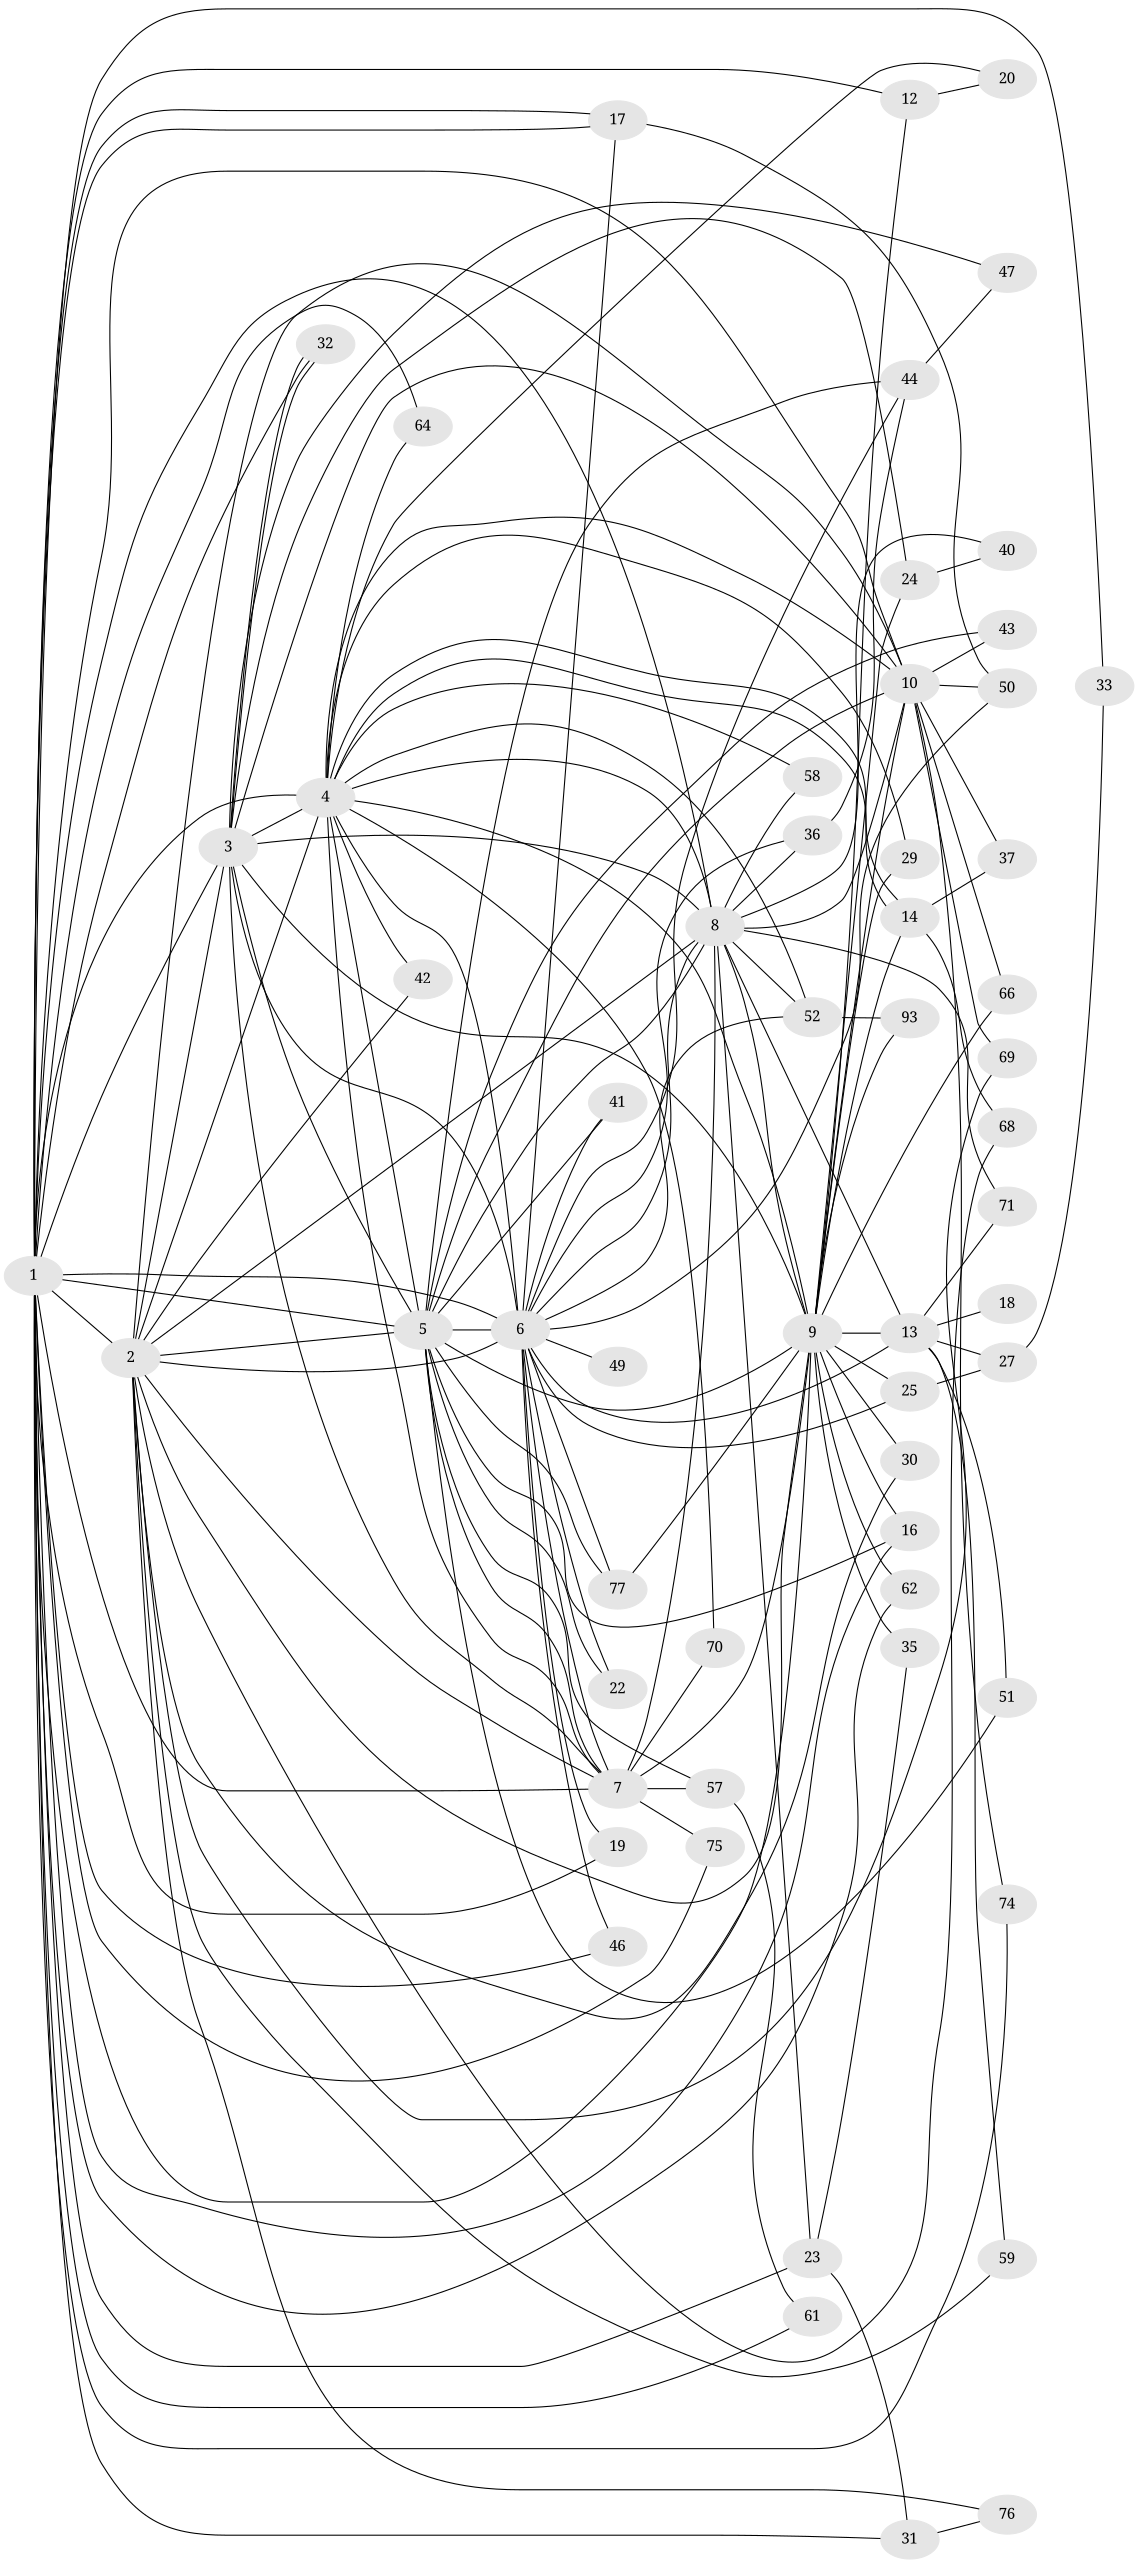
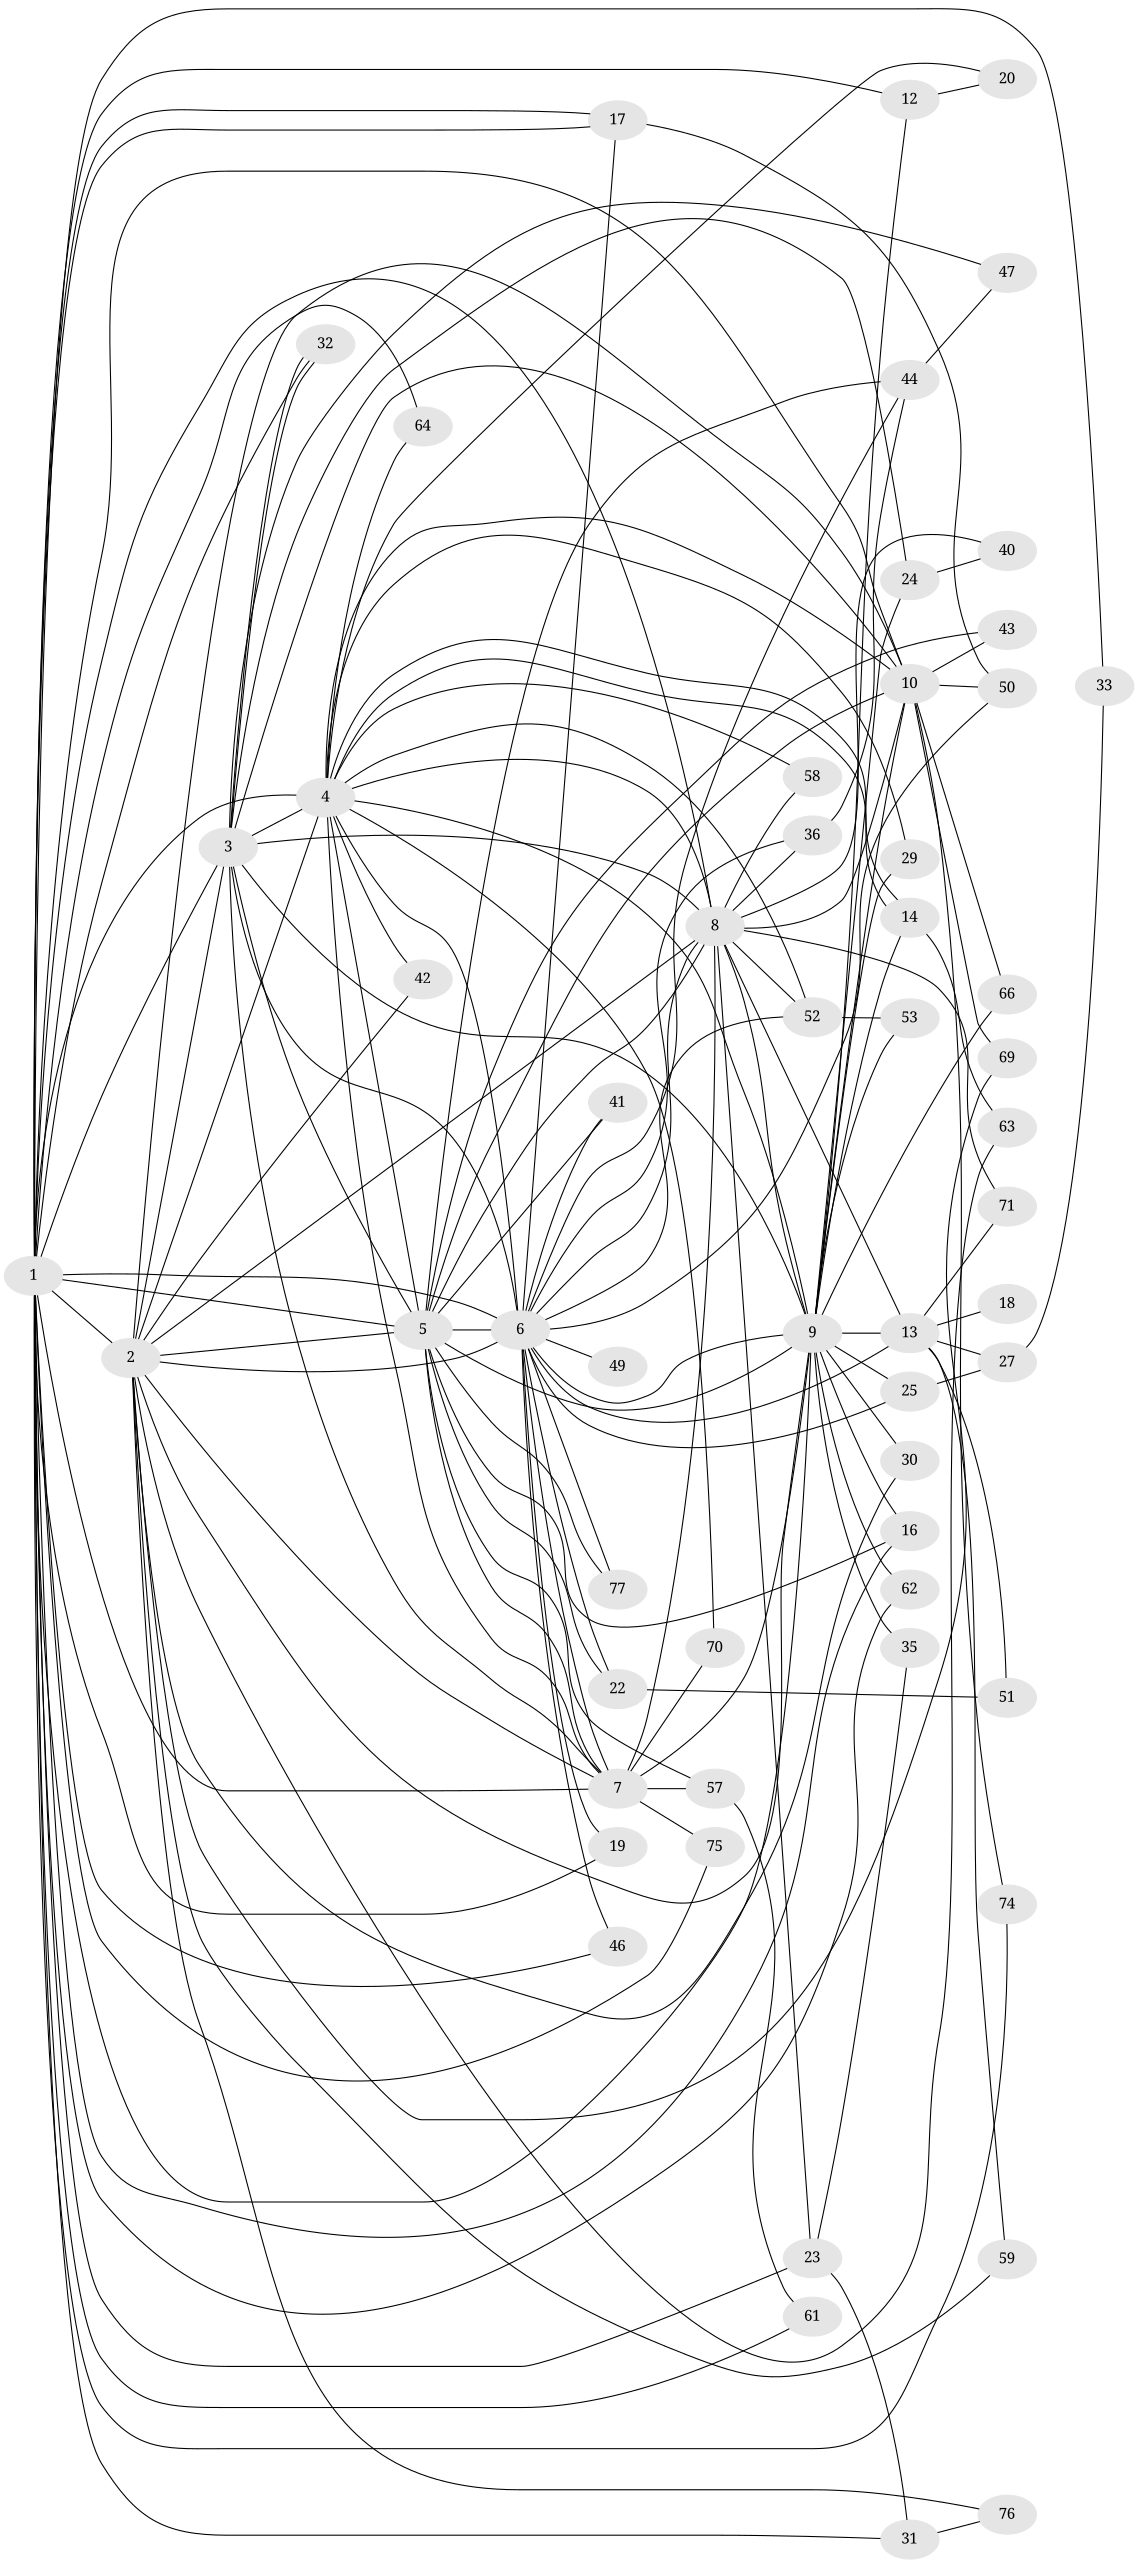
(1007, 859) -> none
(910, 1018) -> (910, 1018)
(1007, 1128) -> (1007, 1128)
(717, 1463) -> (656, 1391)
(551, 1928) -> (812, 1693)
